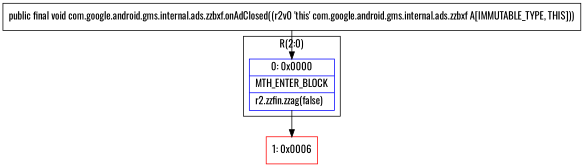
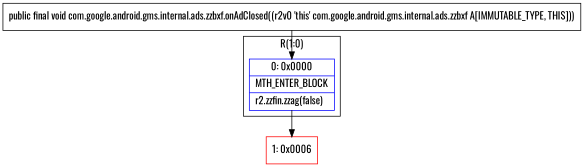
(292, 45) -> (292, 45)
